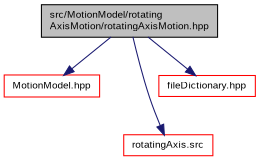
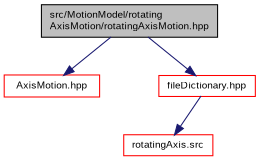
(145, 82) -> (191, 111)
(52, 86) -> (52, 86)
